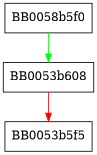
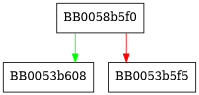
(49, 103) -> (126, 43)
